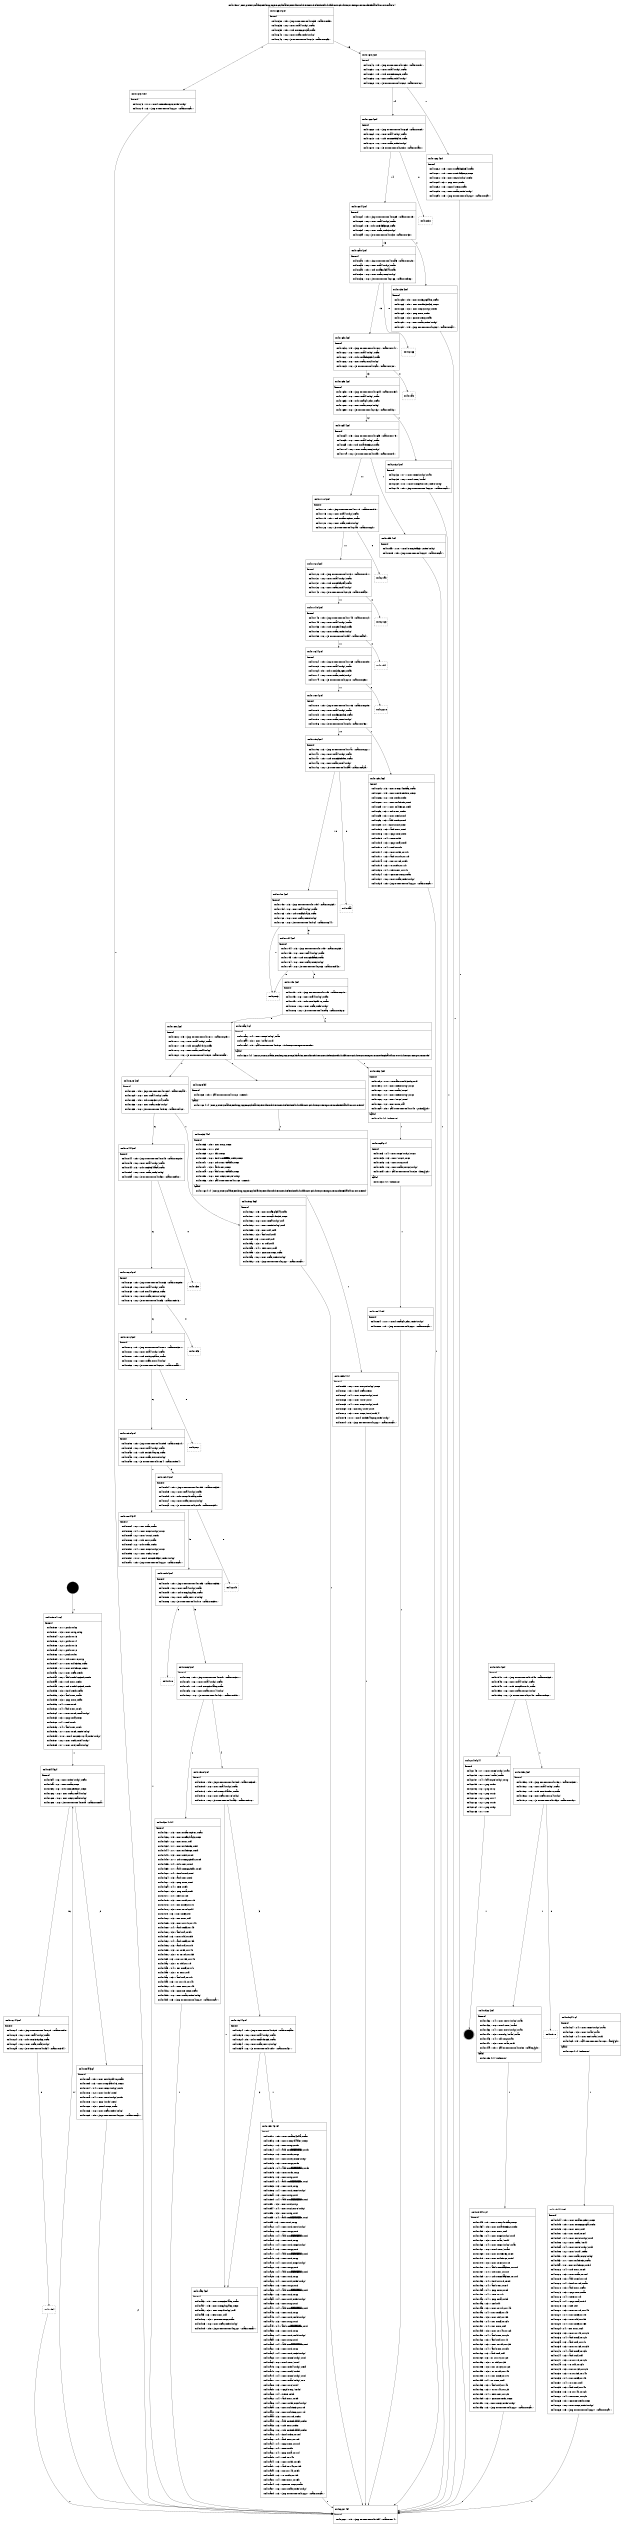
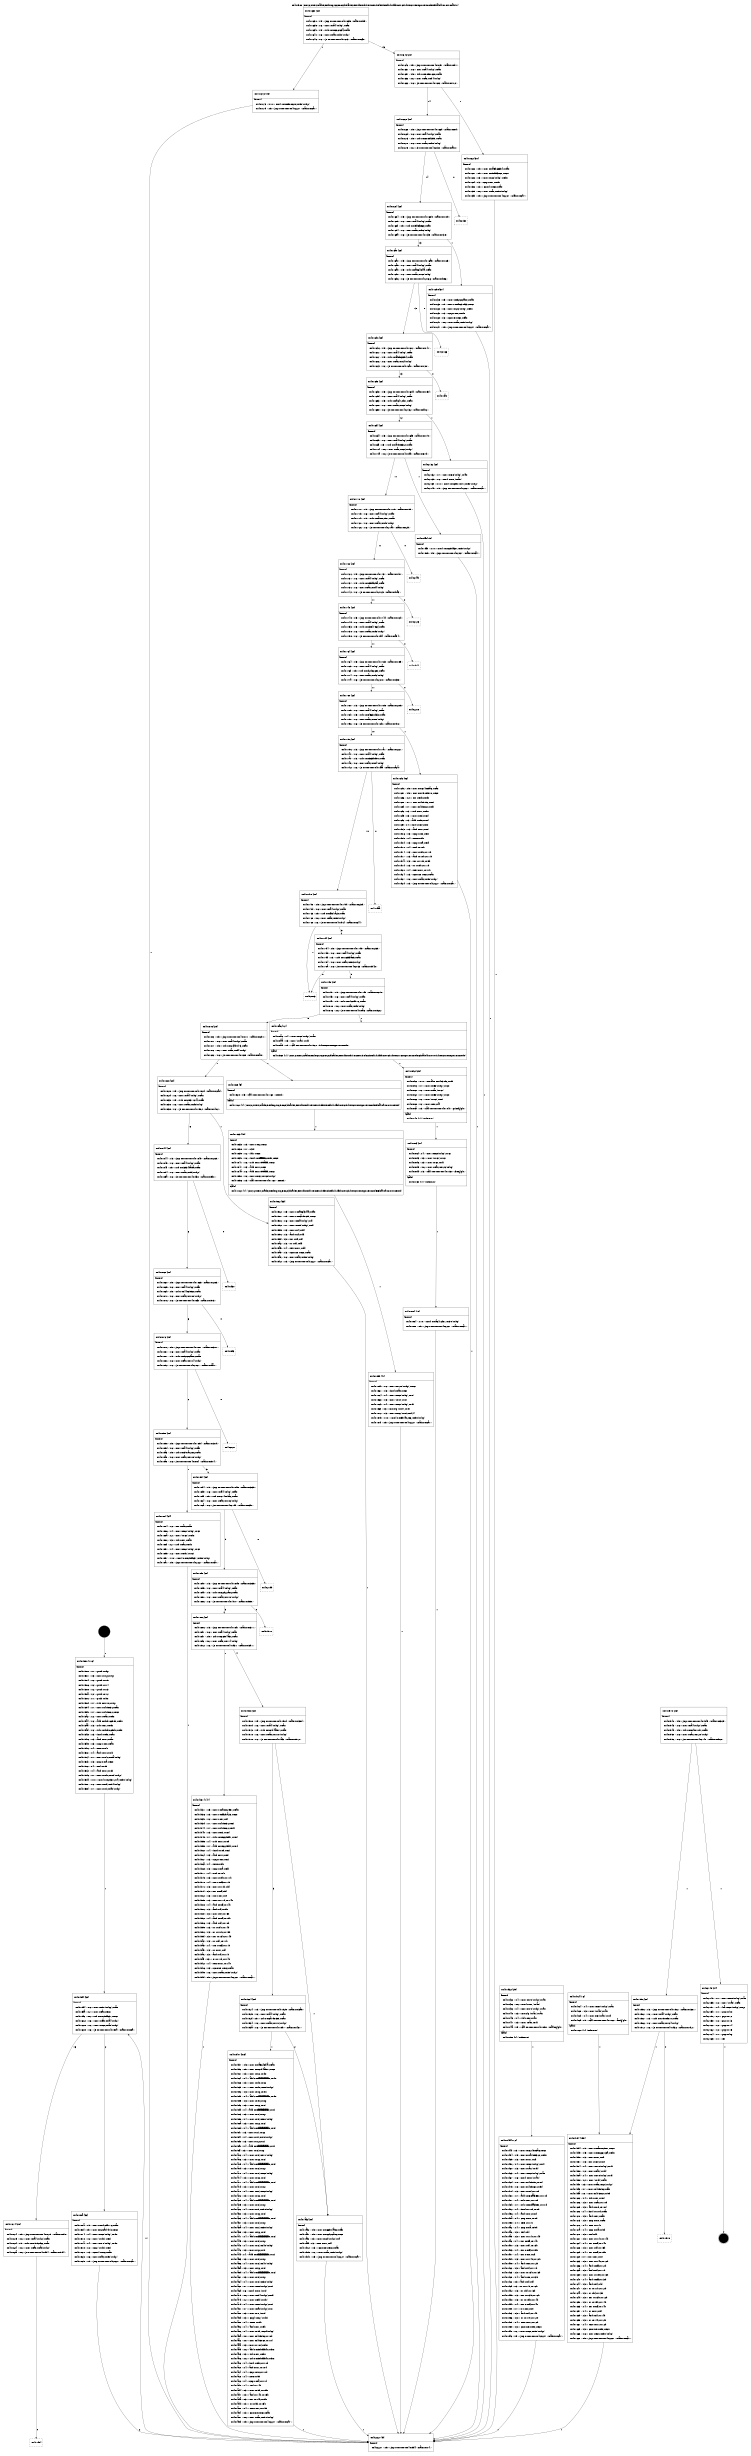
(528, 1905) -> (645, 2082)
(101, 2508) -> (329, 2353)
